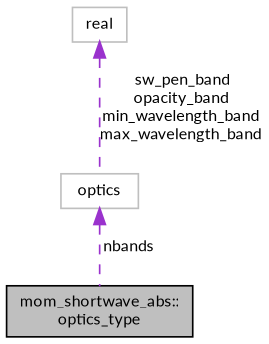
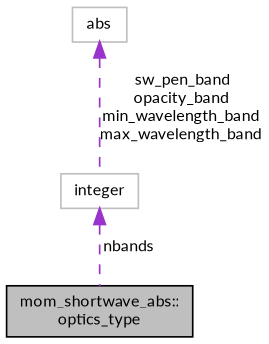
(100, 25) -> (100, 25)
(100, 191) -> (100, 191)
